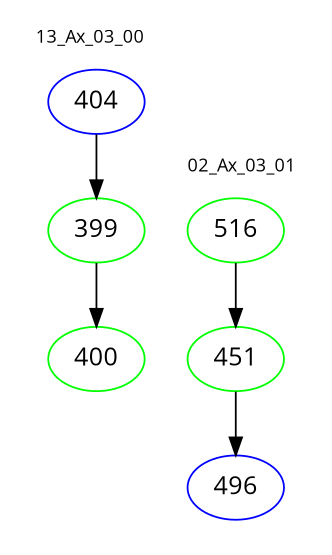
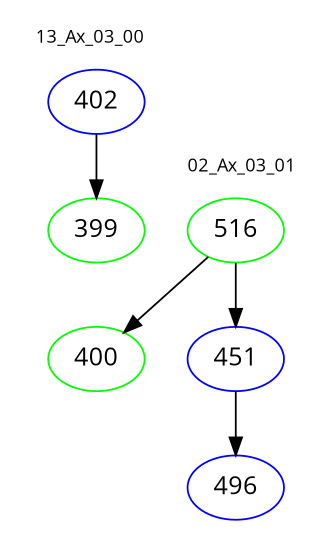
(96, 102) -> (96, 102)
(96, 286) -> (185, 278)
(236, 359) -> (236, 359)
